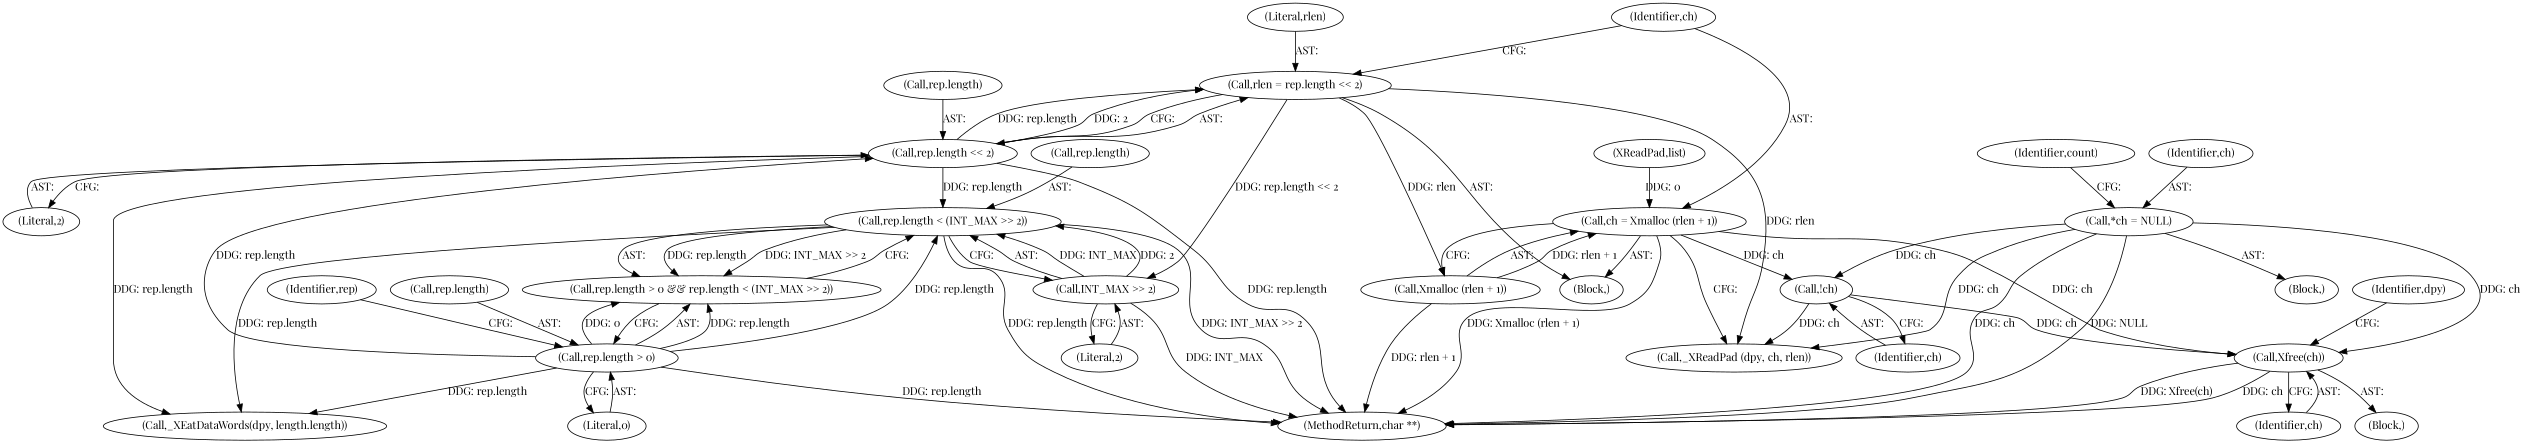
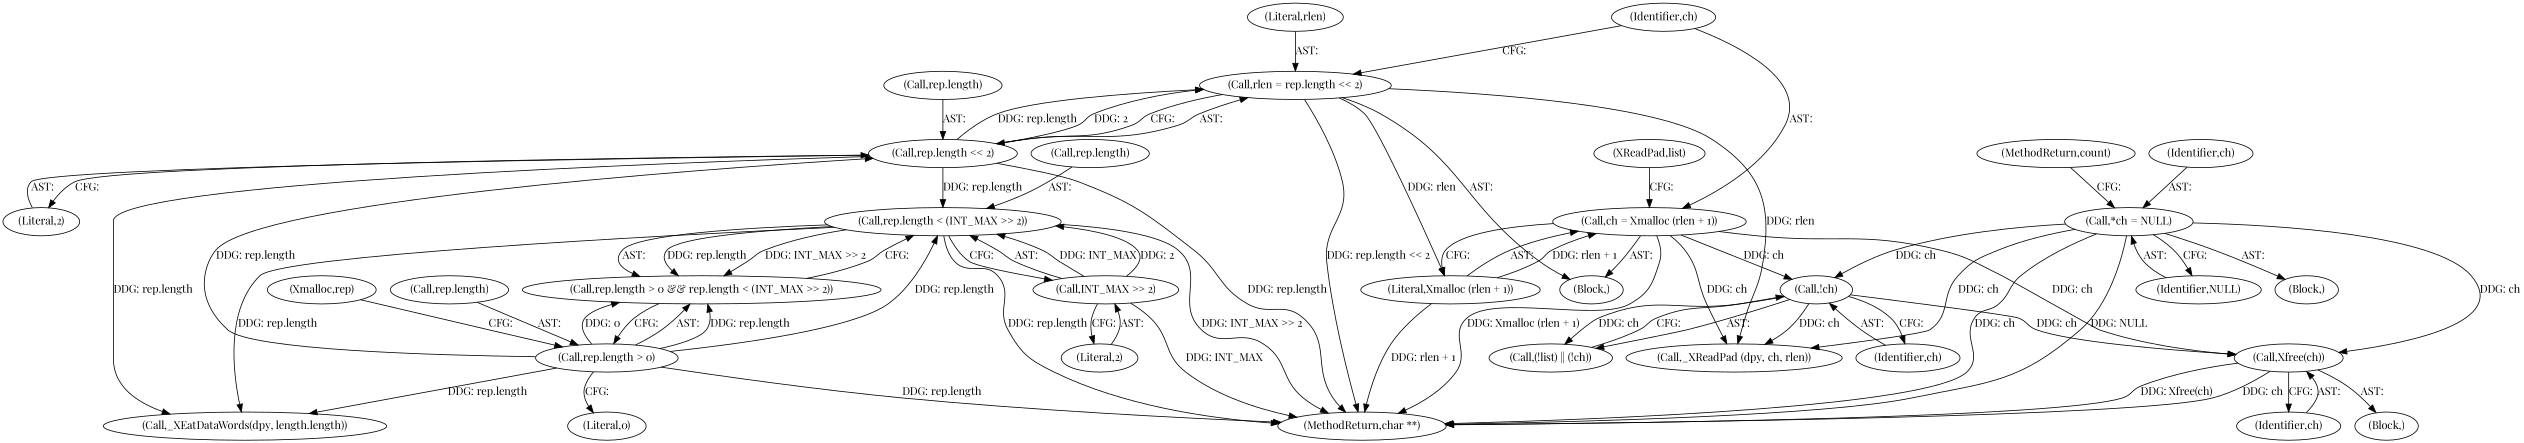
(2056, 154) -> (2056, 154)
(1663, 188) -> (1663, 188)
(1227, 193) -> (1327, 248)
(322, 290) -> (322, 290)
(1450, 290) -> (1450, 290)
(1727, 290) -> (1727, 290)
none -> (2199, 290)
(2409, 290) -> none
none -> (1551, 358)
(613, 396) -> none
